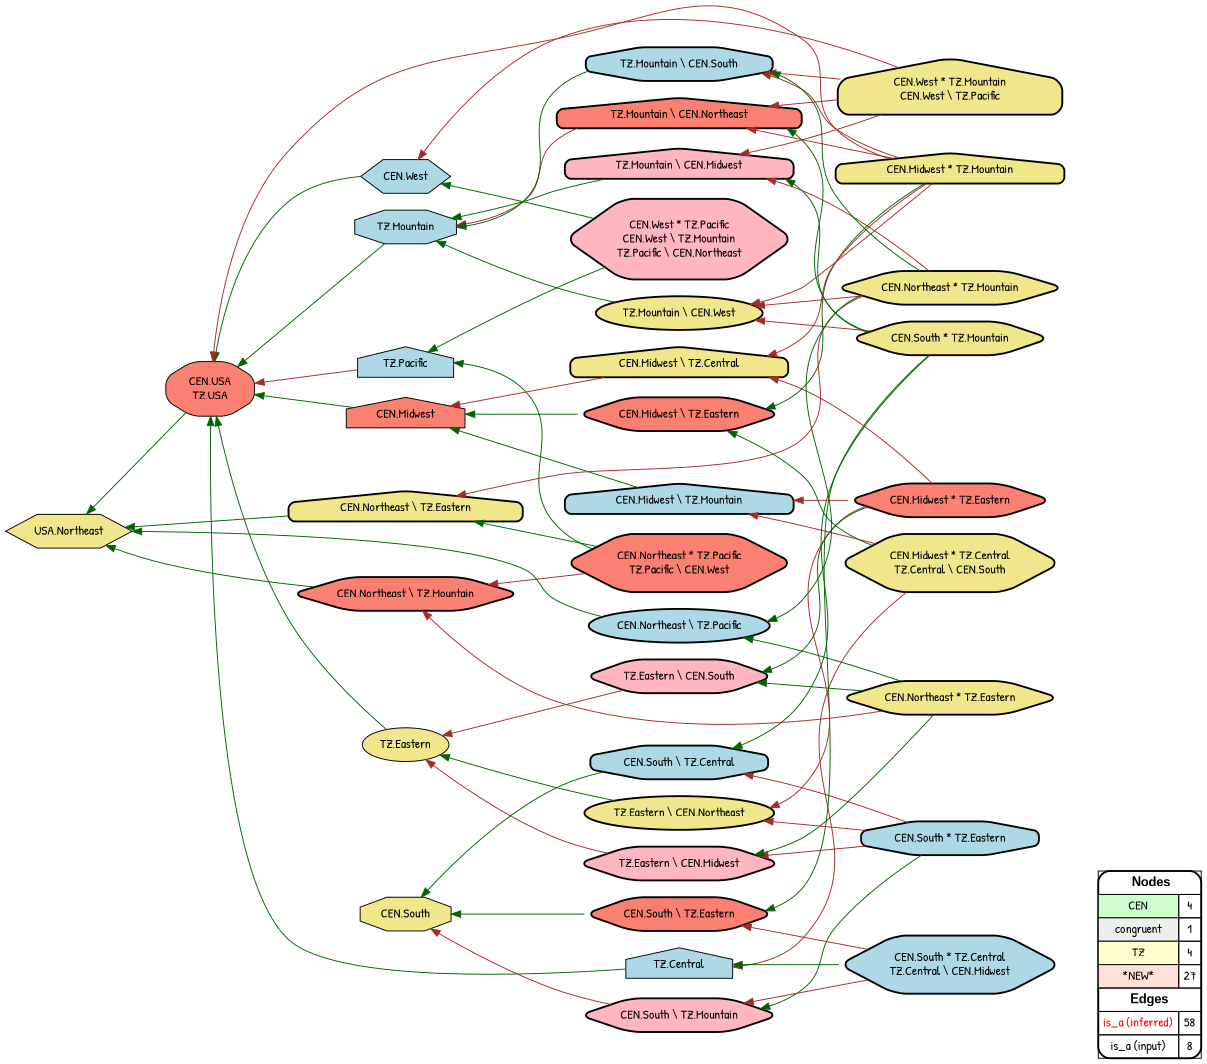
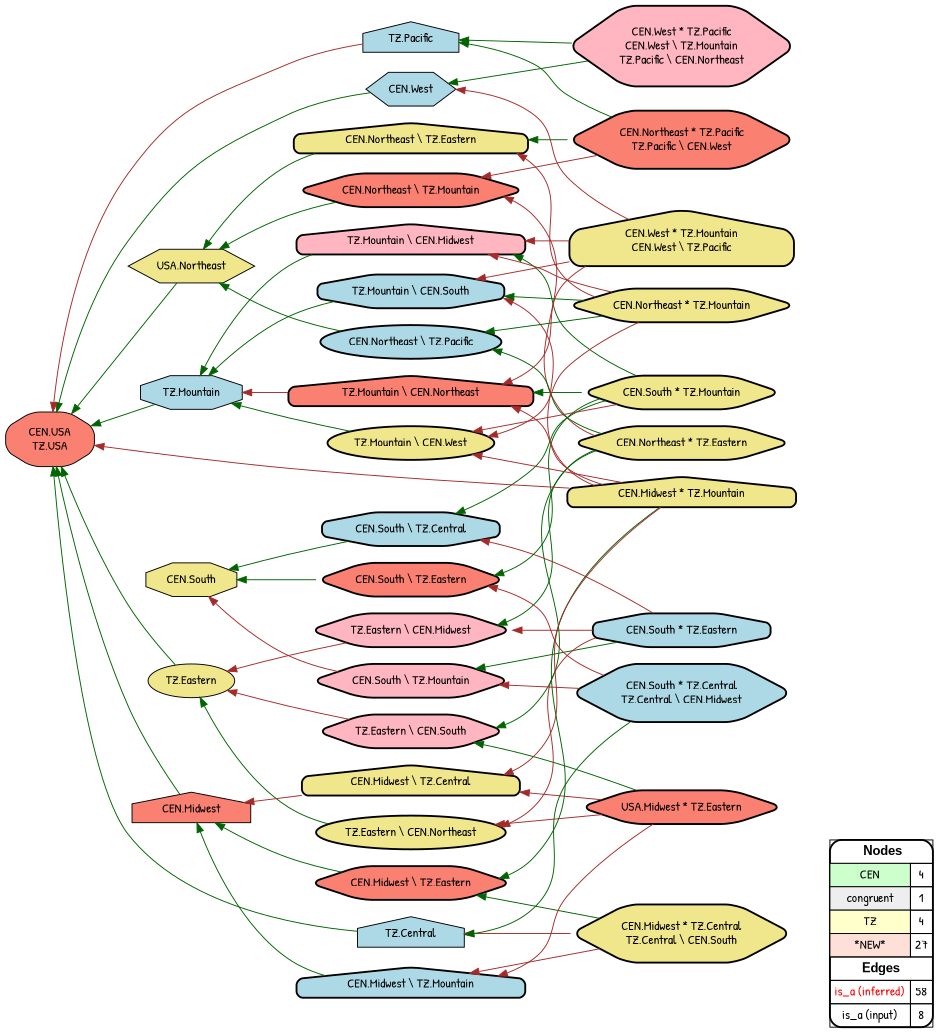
(140, 460) -> (127, 345)
(950, 500) -> (682, 807)
